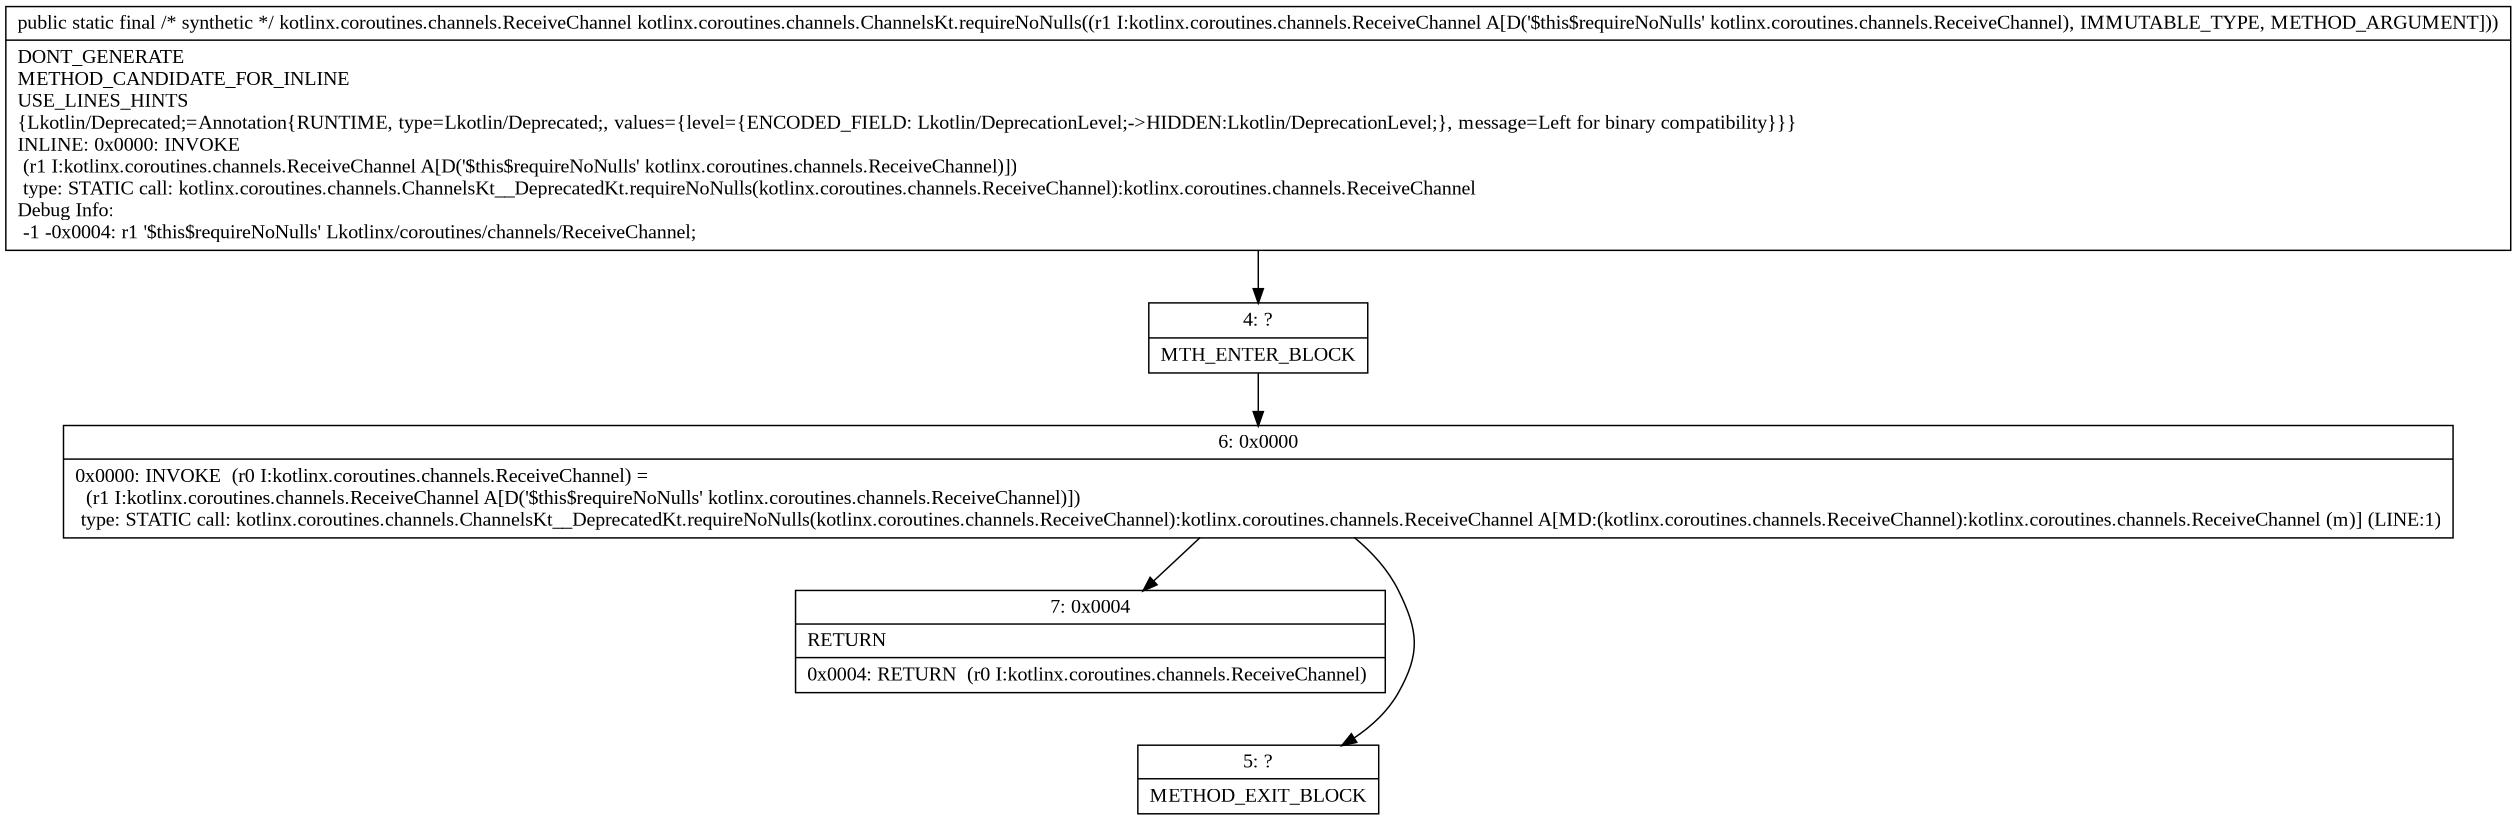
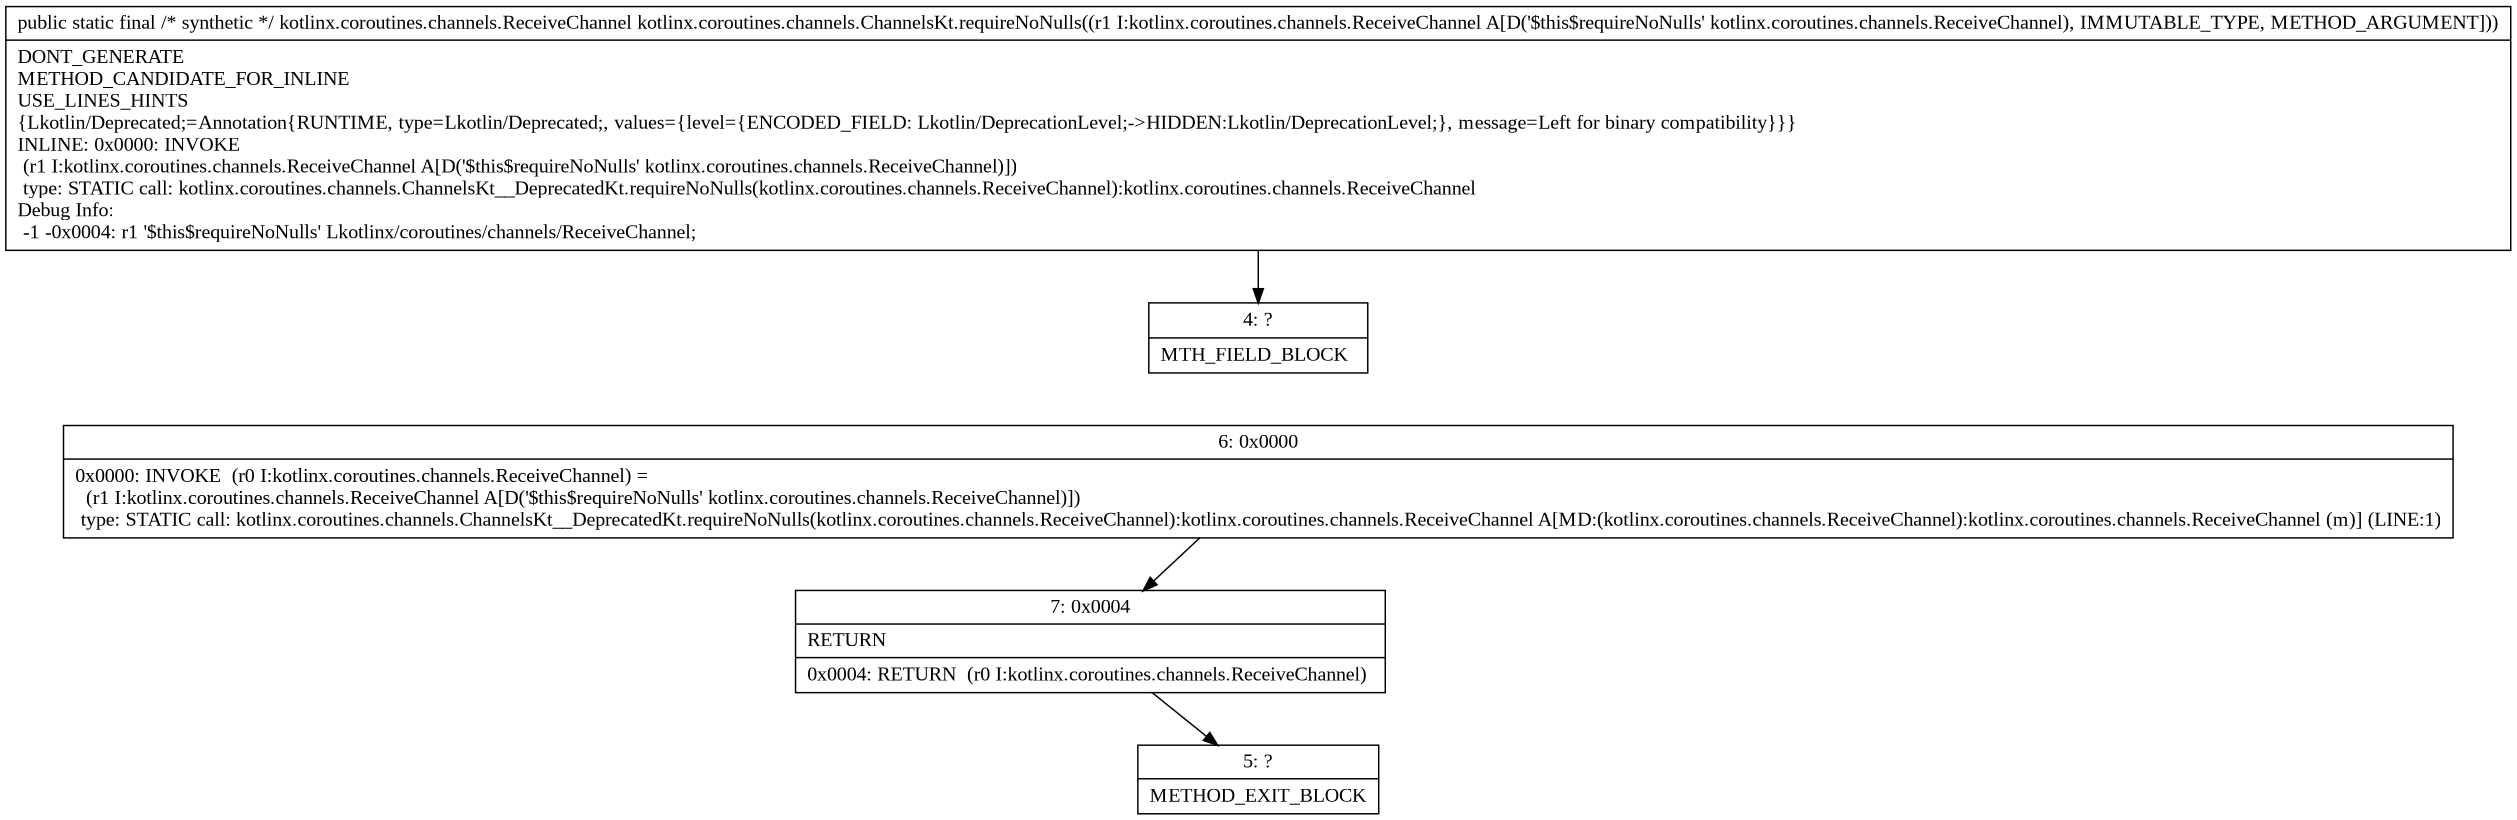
(1258, 355) -> (1255, 355)
(1258, 392) -> none
(1414, 639) -> (1179, 714)
